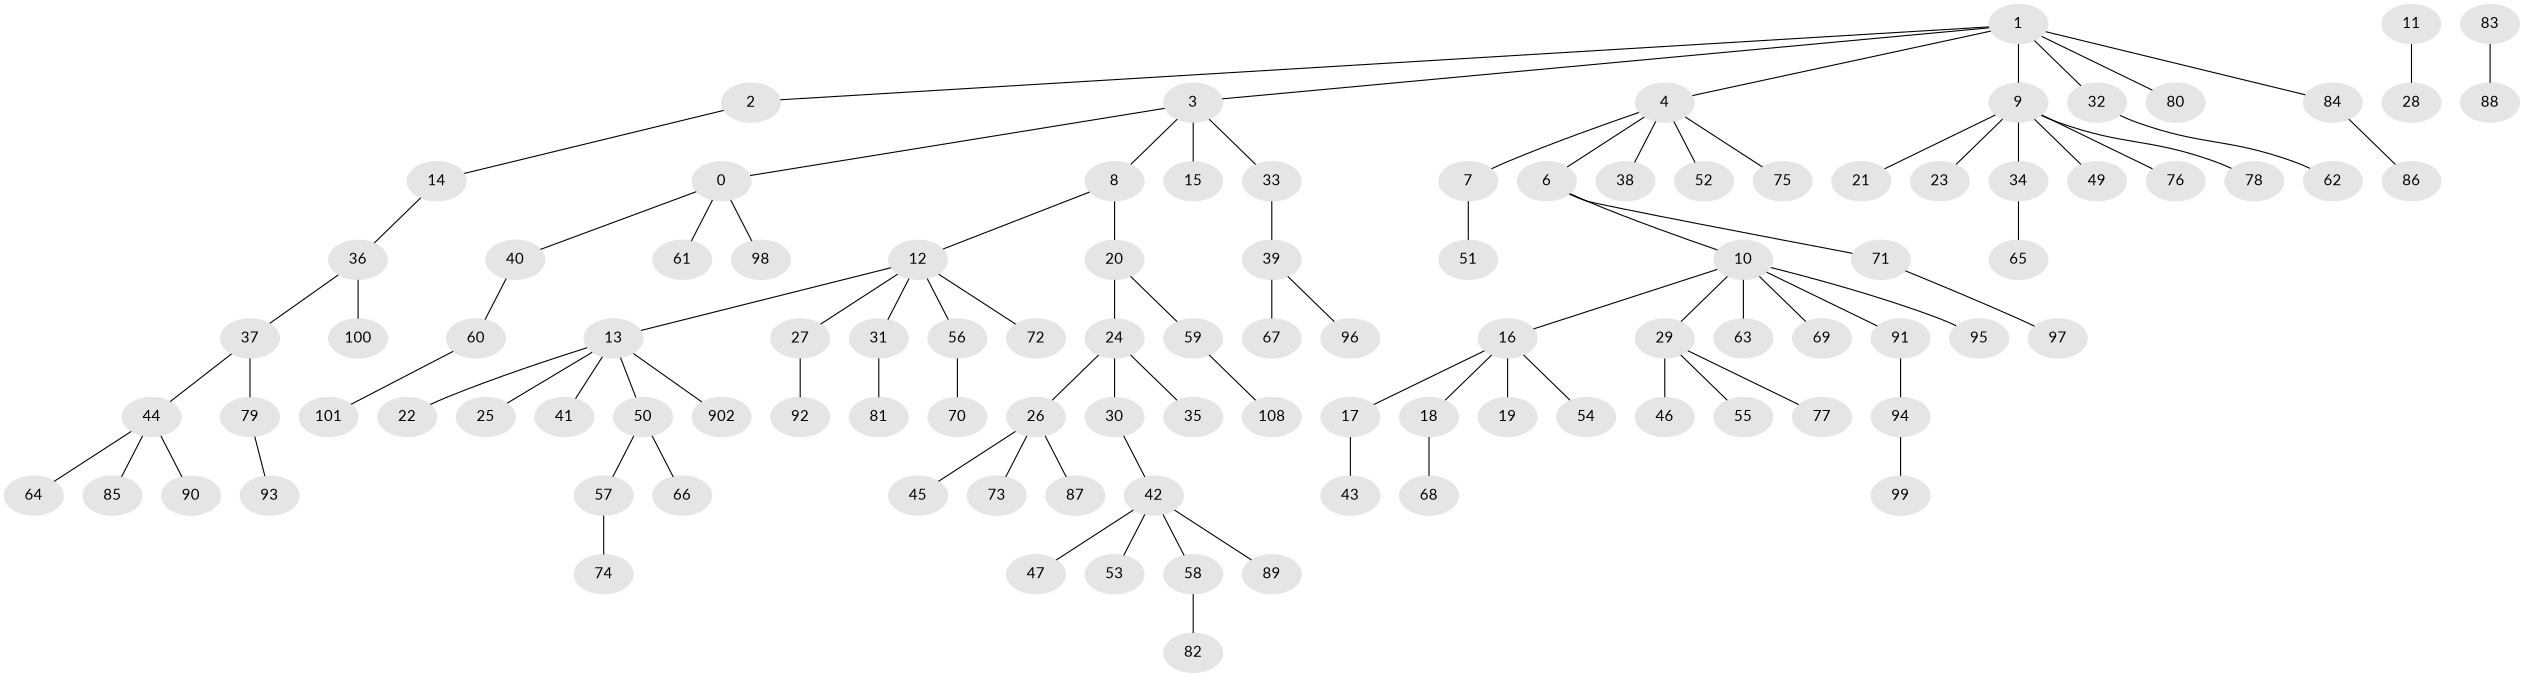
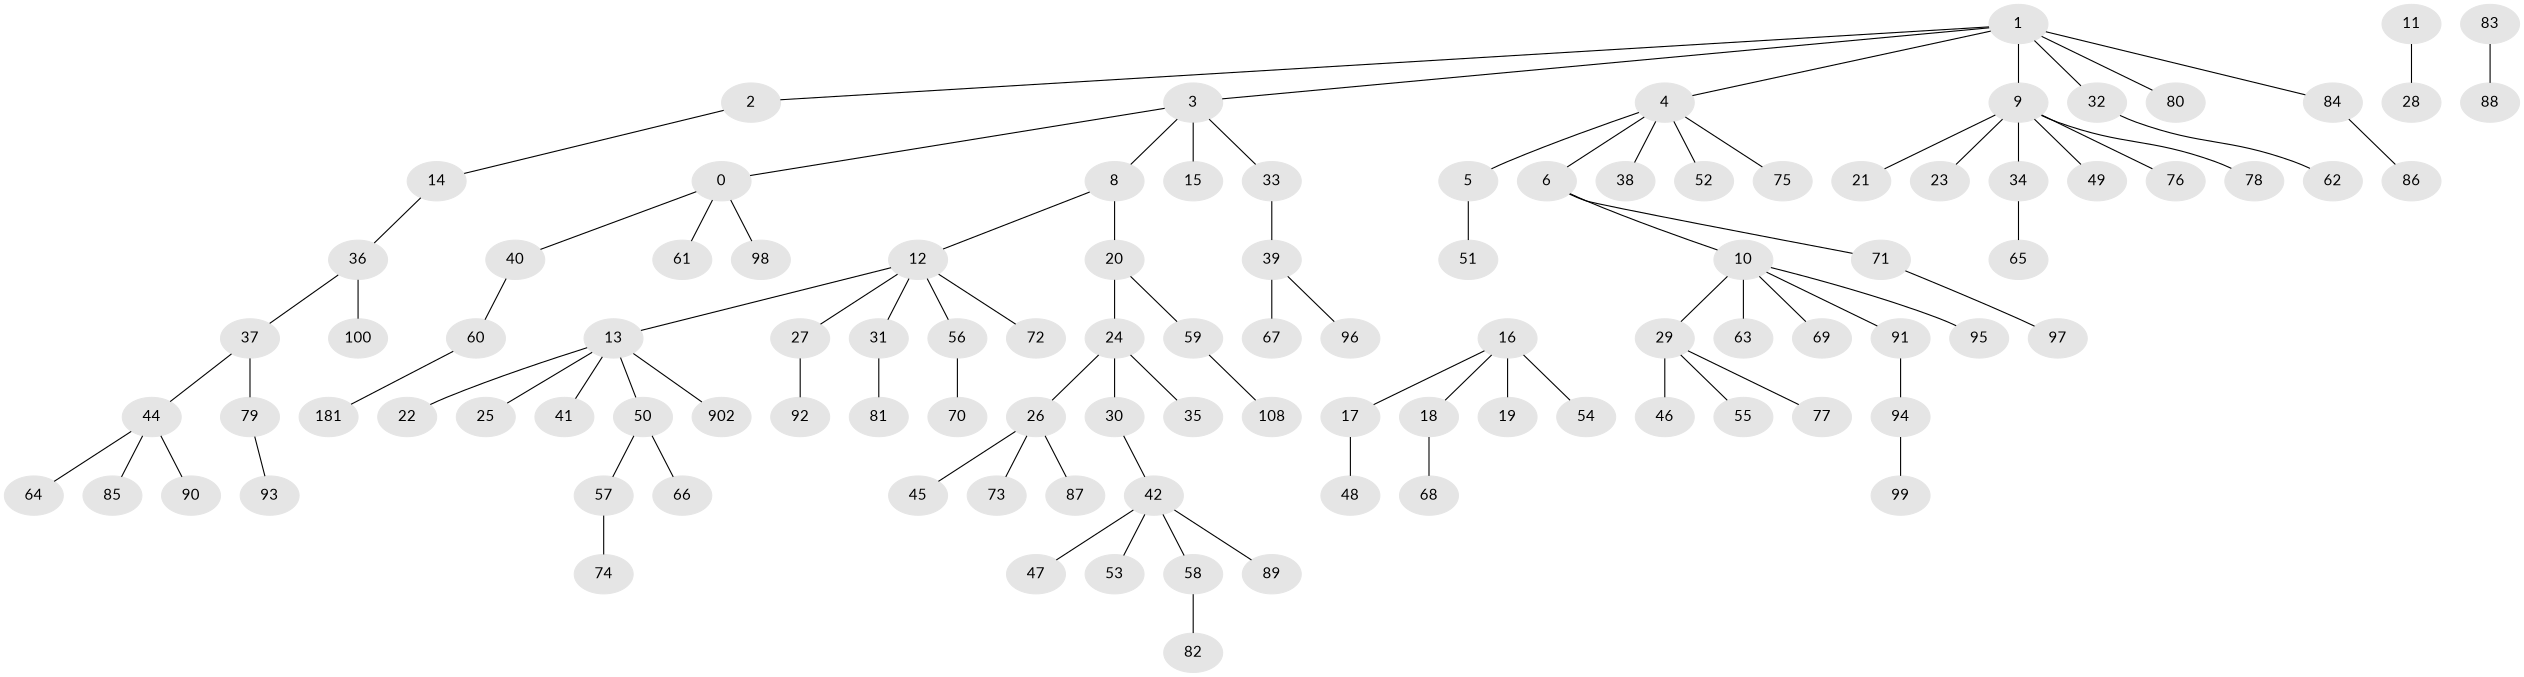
(1468, 181) -> (1468, 181)
(1625, 299) -> none
(329, 417) -> (329, 417)
(1350, 496) -> (1350, 496)
